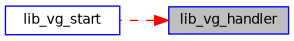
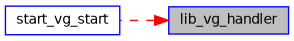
(63, 20) -> (63, 20)
